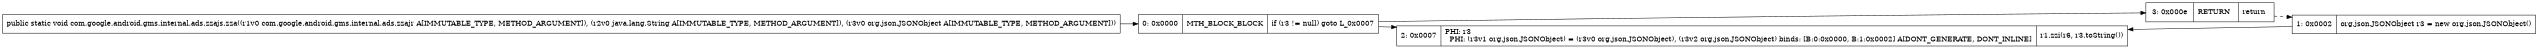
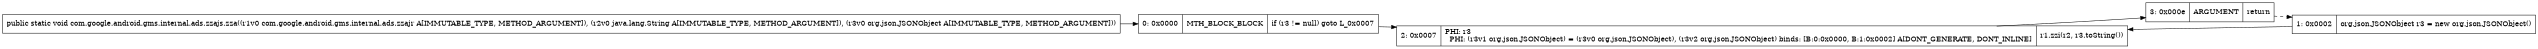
(2214, 12) -> (2216, 12)
(1760, 17) -> (2069, 22)
(2082, 36) -> (2082, 36)
